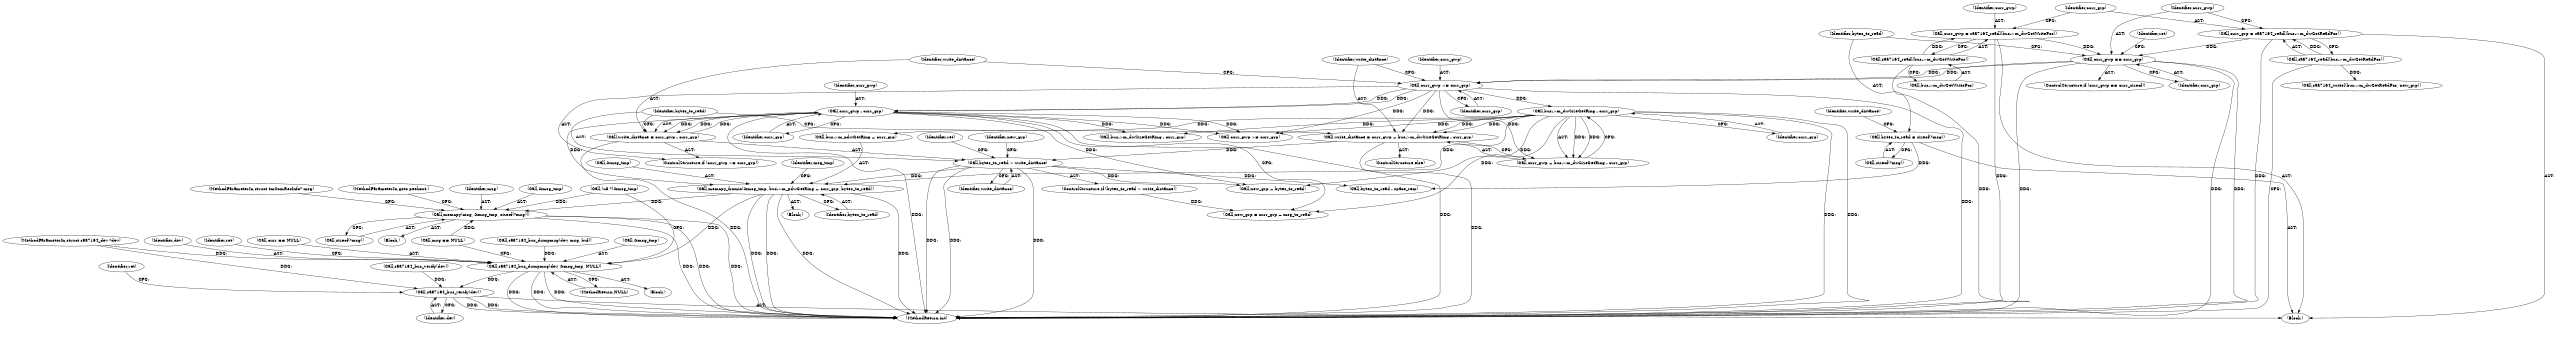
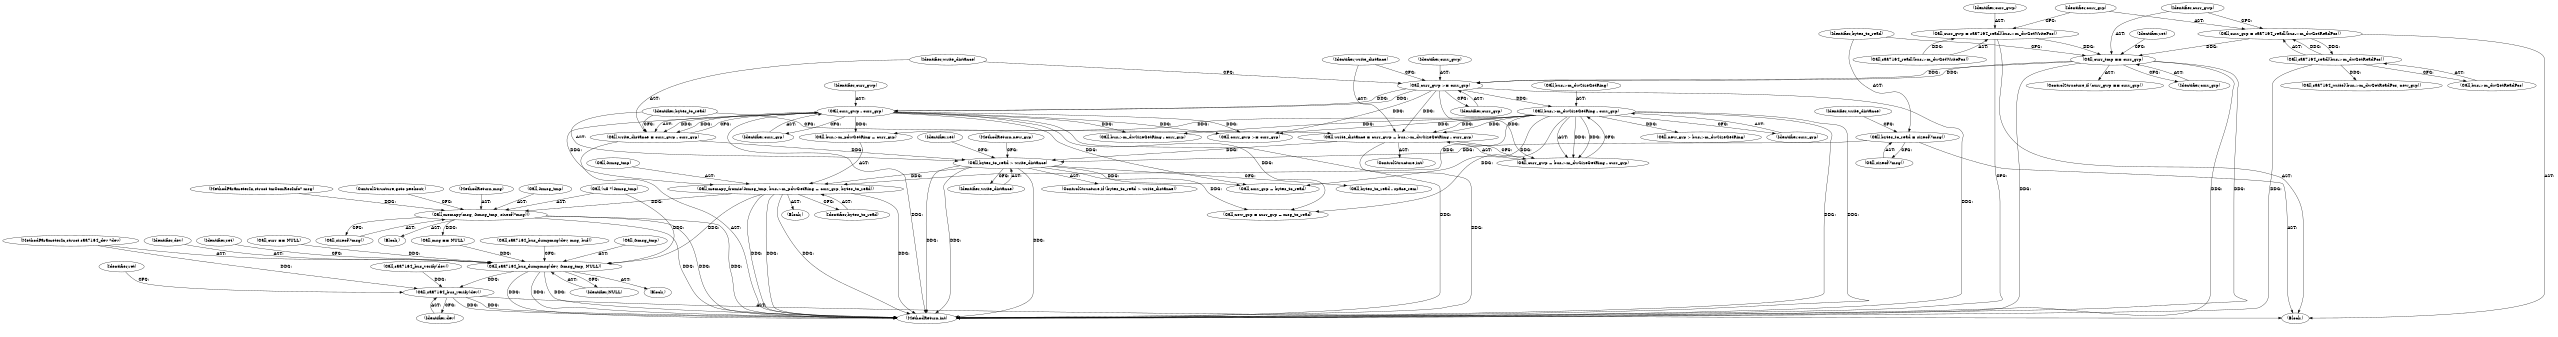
(1955, 46) -> none
(2335, 47) -> (2335, 47)
(2113, 60) -> (2113, 60)
none -> (1576, 86)
(1942, 86) -> none
(2095, 86) -> (2095, 86)
none -> (2492, 86)
none -> (856, 123)
(726, 124) -> (726, 124)
(1006, 137) -> (1006, 137)
none -> (1701, 137)
(858, 150) -> (858, 150)
(711, 163) -> none
(813, 163) -> none
(1268, 163) -> (1268, 163)
(1400, 163) -> (1400, 163)
(1251, 176) -> (1251, 176)
(2003, 176) -> (2003, 176)
(1690, 186) -> (1465, 148)
(391, 189) -> (391, 189)
(482, 189) -> (482, 189)
(1273, 189) -> (1273, 189)
(2277, 189) -> (2277, 189)
(391, 202) -> (391, 202)
(562, 202) -> (562, 202)
(1185, 203) -> (1146, 179)
(679, 228) -> (679, 228)
(737, 228) -> (737, 228)
(461, 229) -> (447, 225)
(222, 254) -> (222, 254)
(415, 254) -> (415, 254)
(506, 254) -> (506, 254)
(551, 254) -> (551, 254)
(604, 292) -> (604, 292)
(1873, 307) -> none
(2094, 310) -> none
